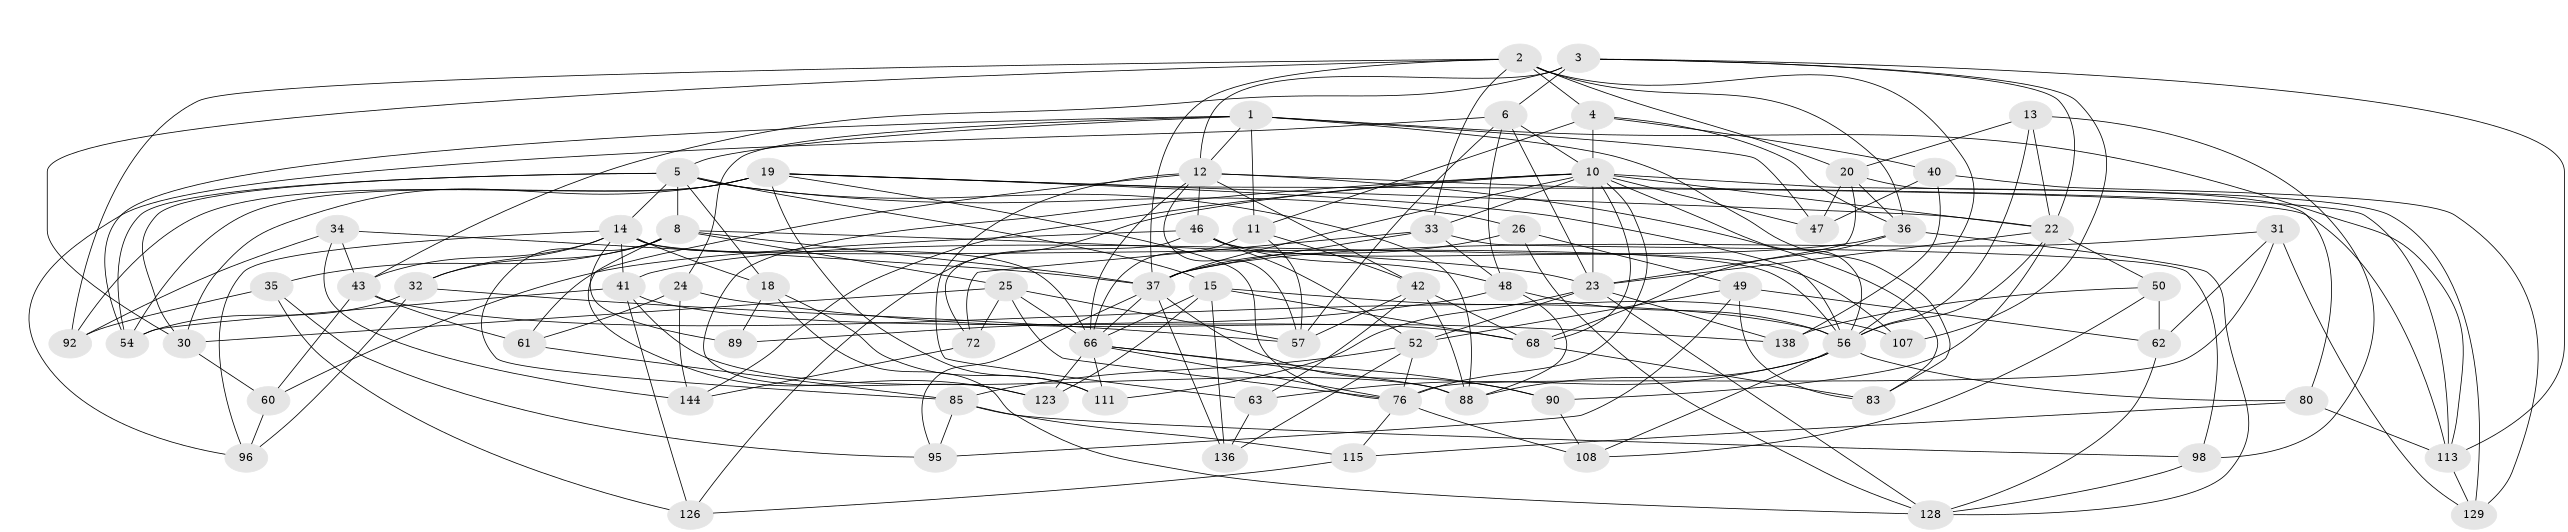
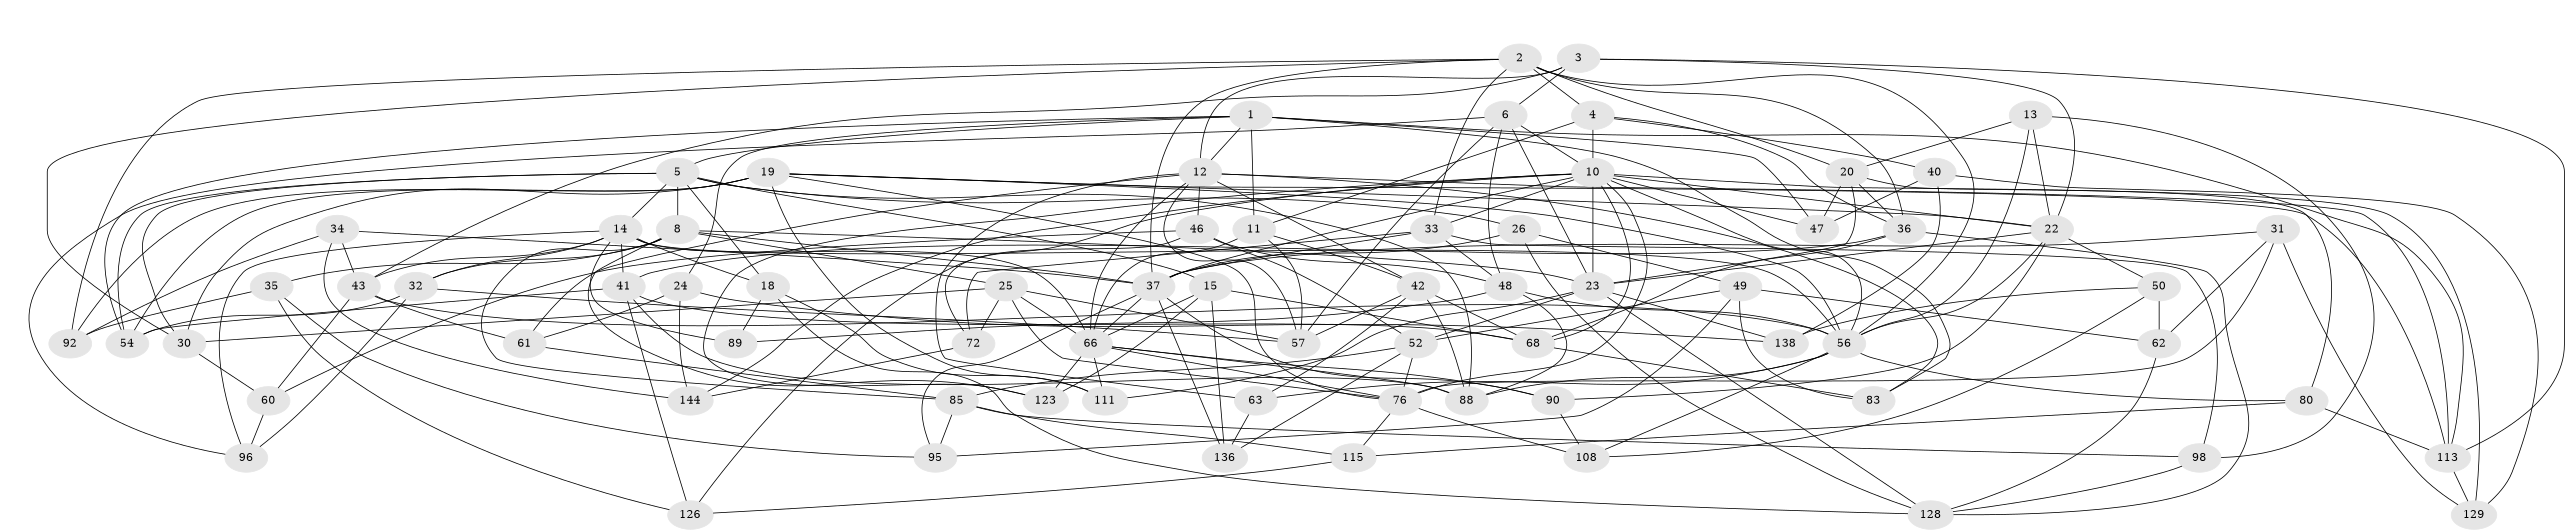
(1903, 344) -> none
